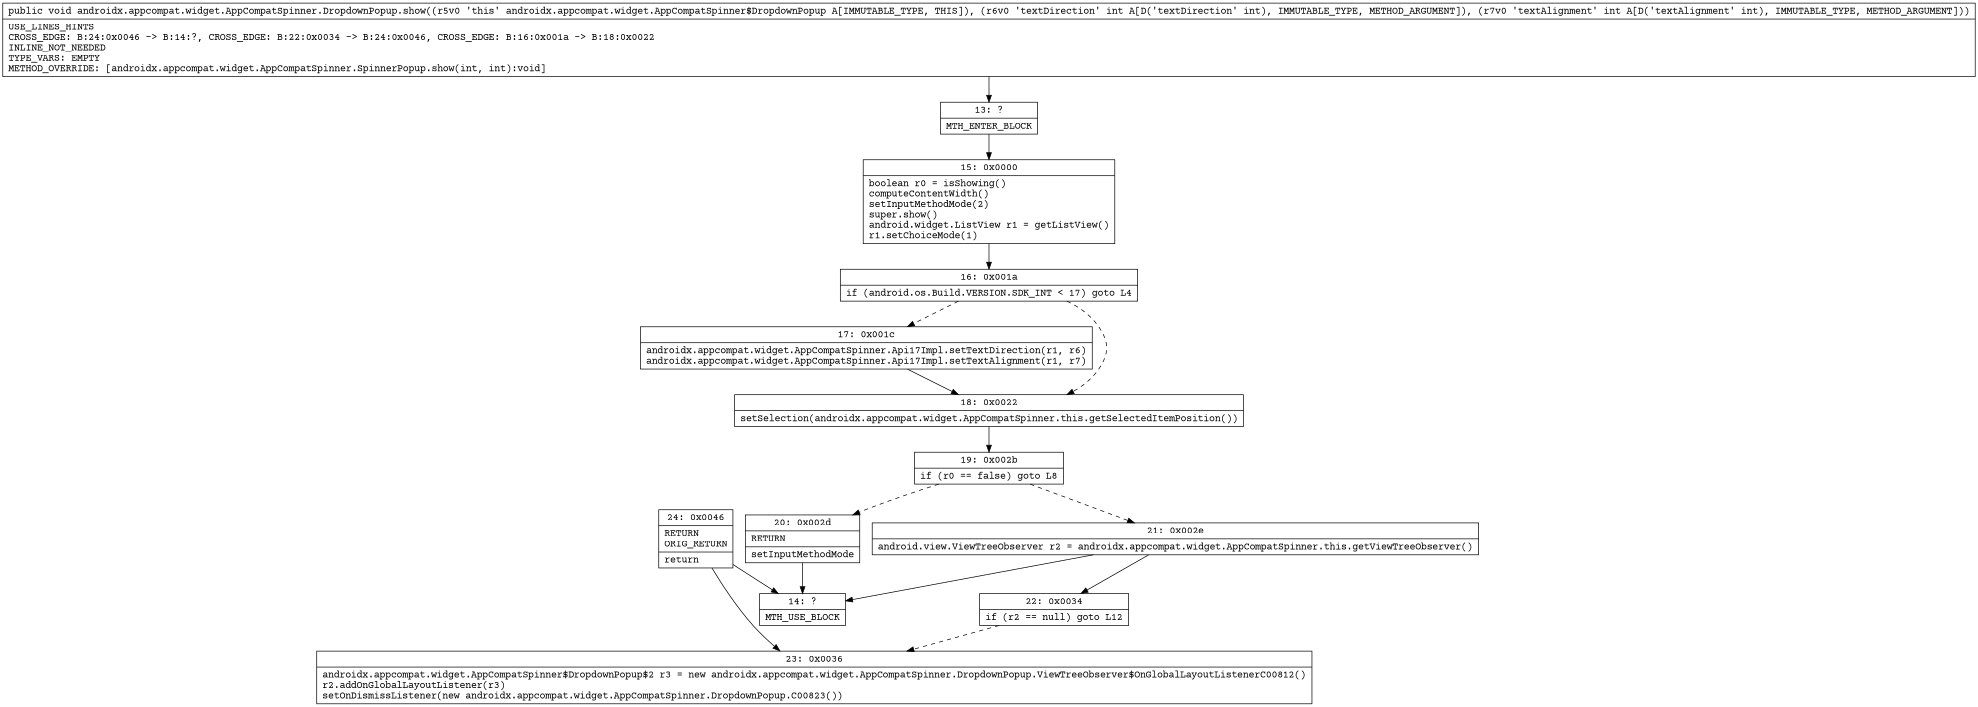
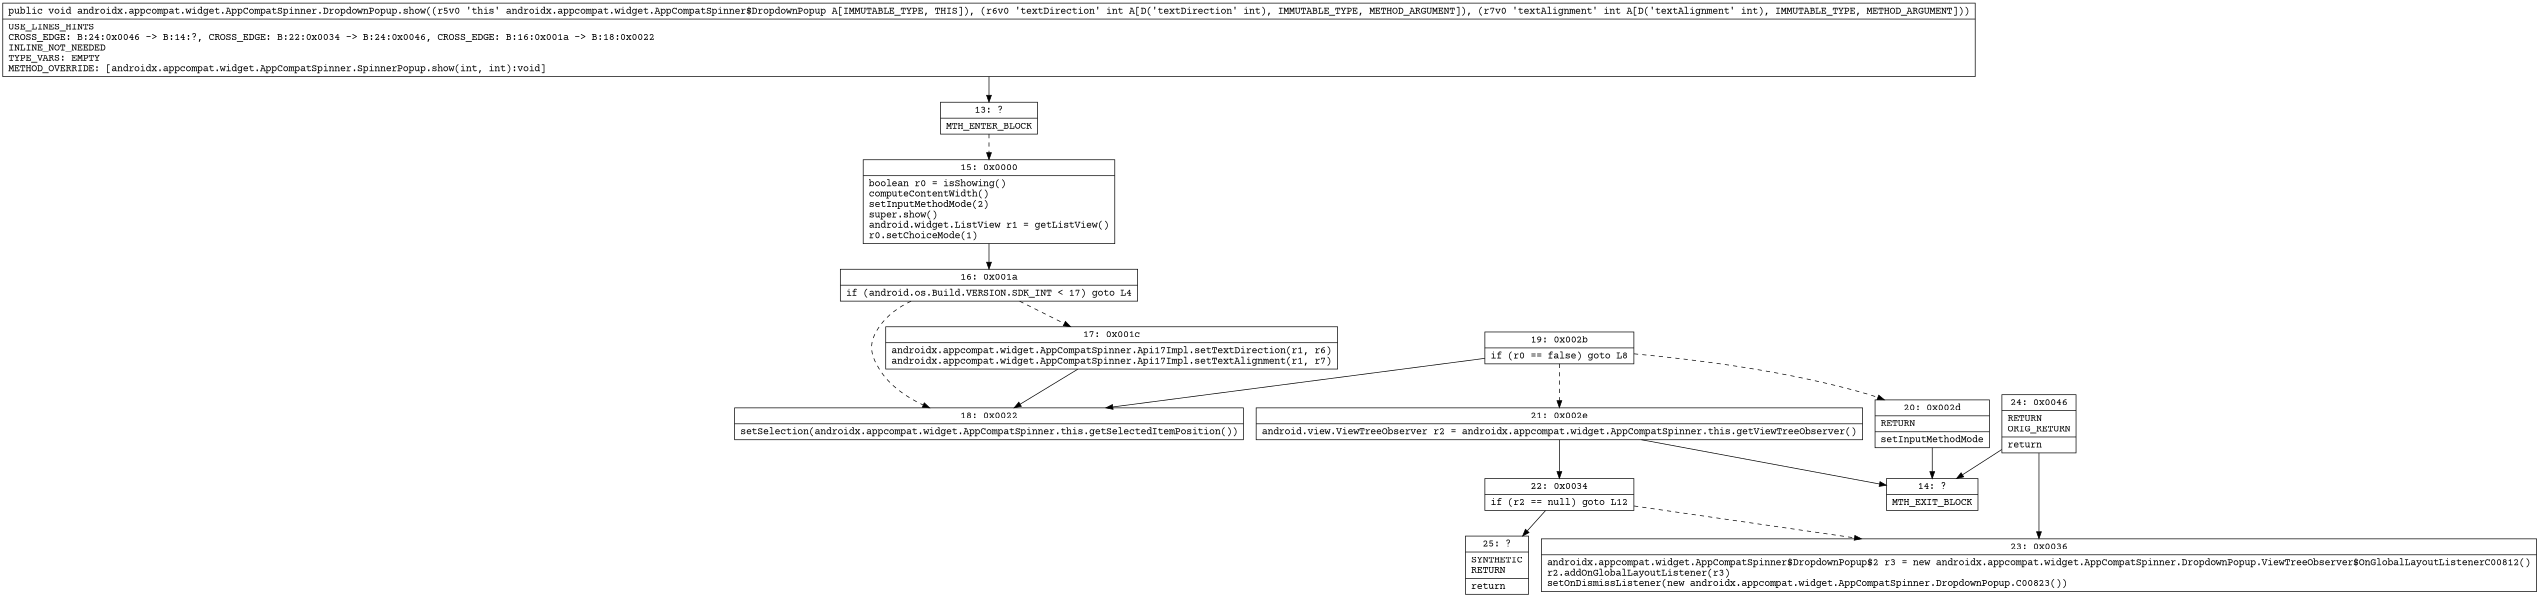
(989, 143) -> (989, 143)
(923, 235) -> (923, 235)
(989, 436) -> (1299, 383)
none -> (1497, 565)
(803, 617) -> (1932, 502)
